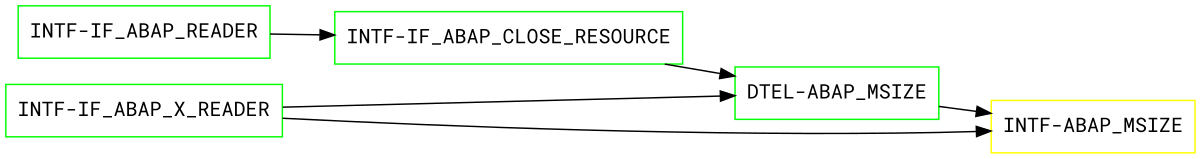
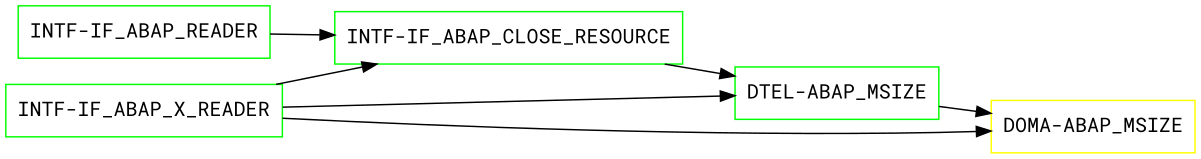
none -> (319, 76)
(1093, 127) -> (1093, 127)
